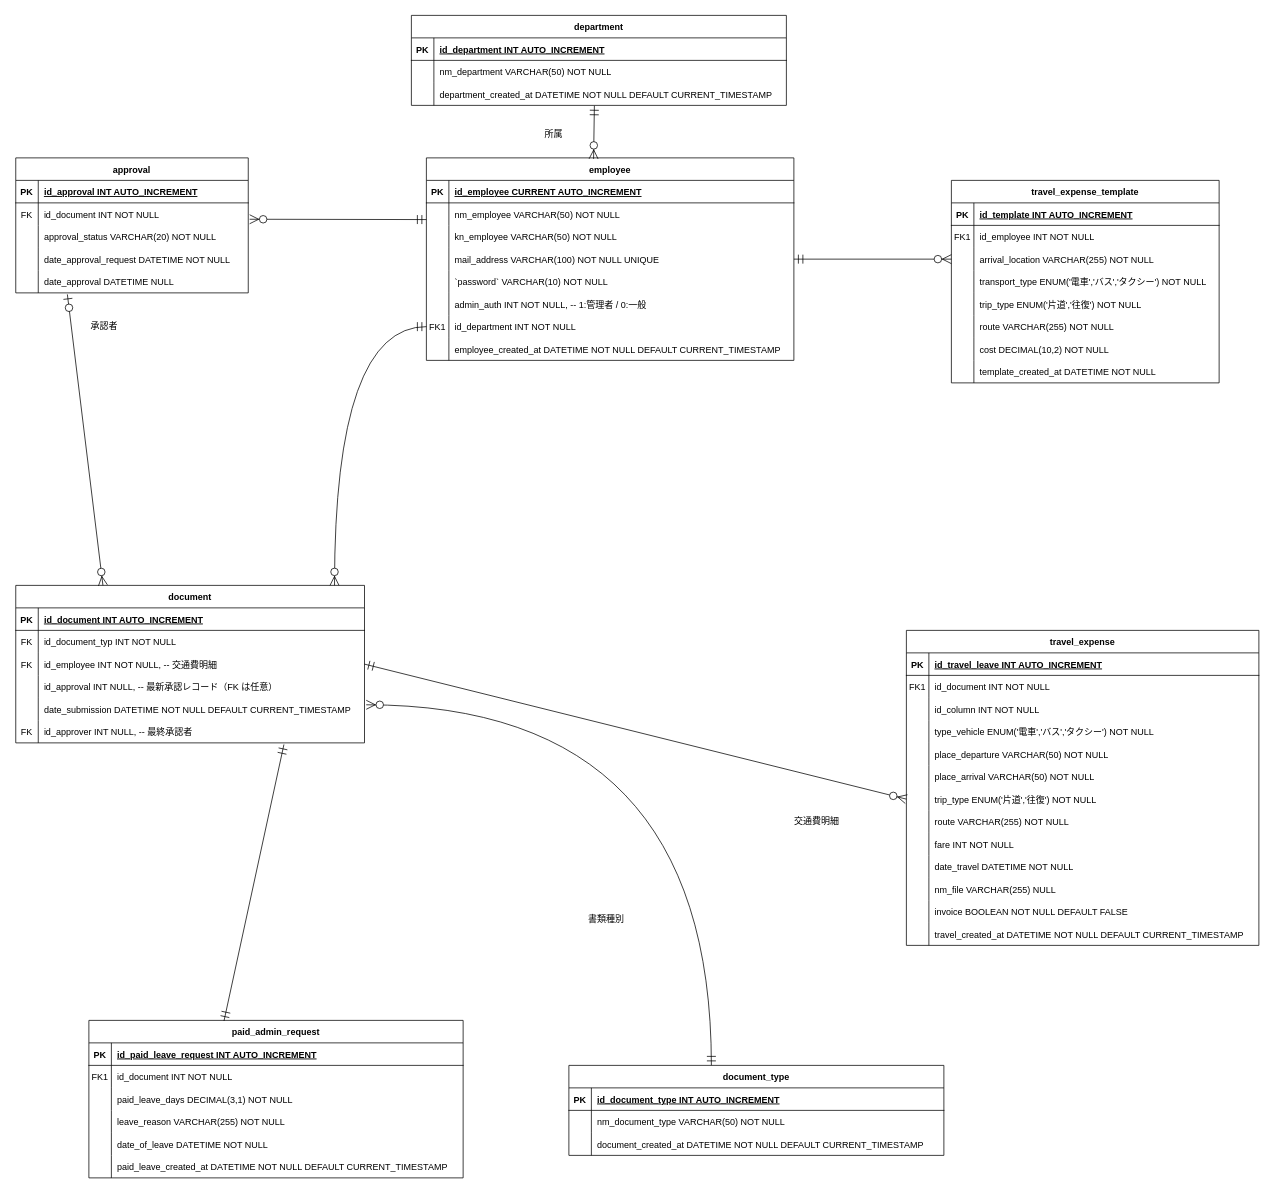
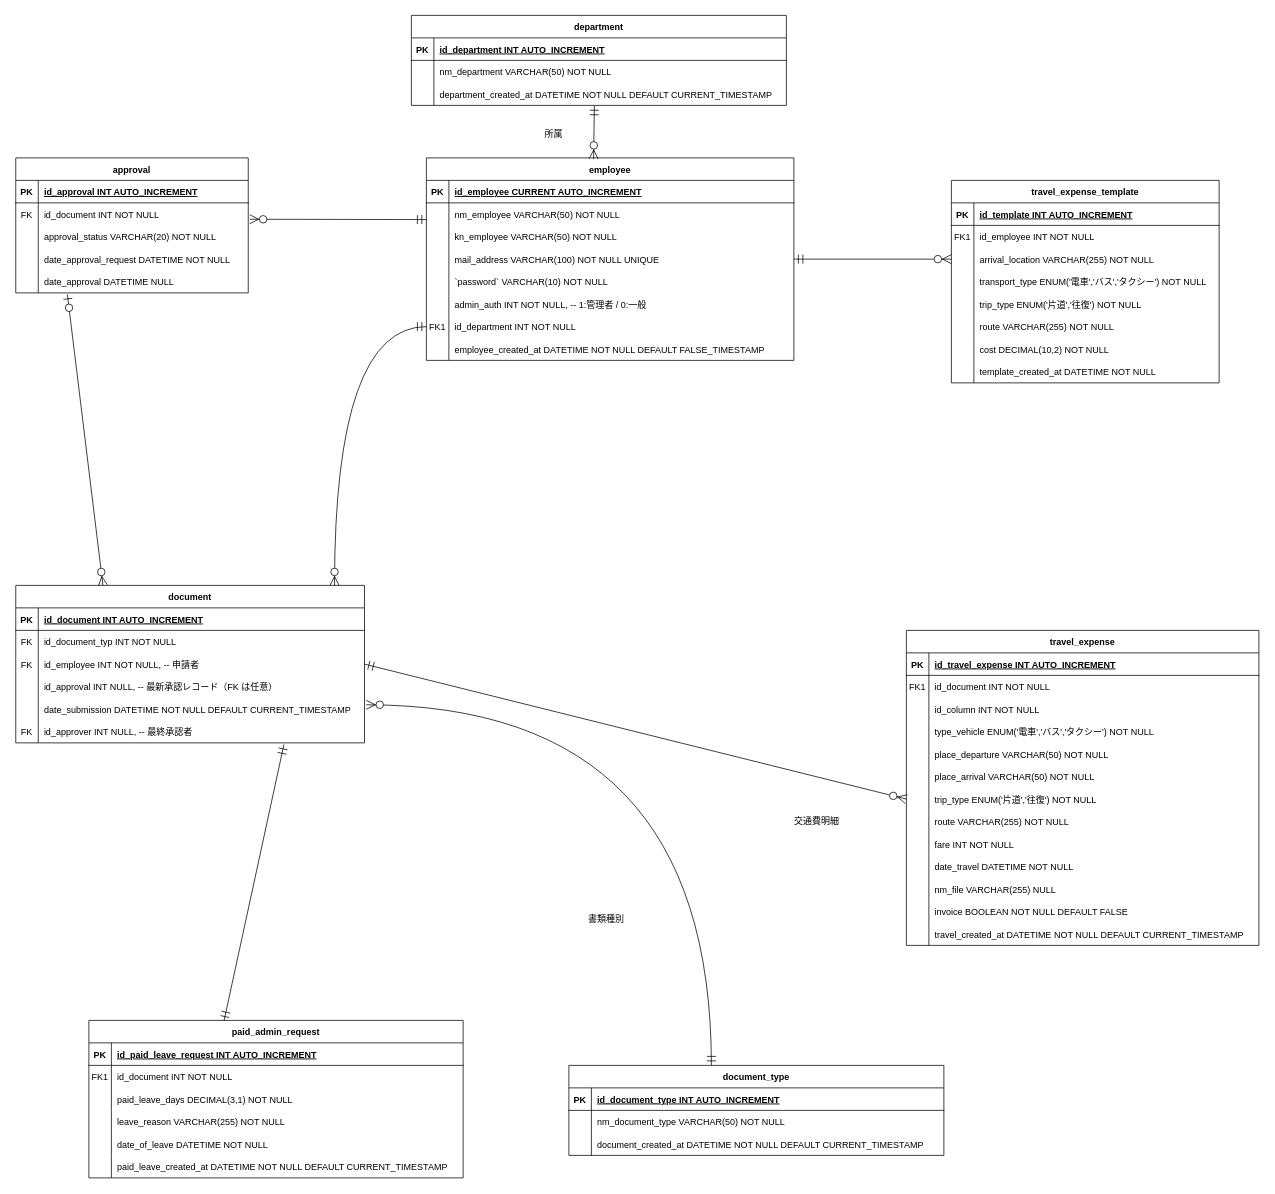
(104, 327) -> none
(617, 350) -> (612, 350)
(181, 665) -> (172, 665)
(1035, 665) -> (1041, 665)
